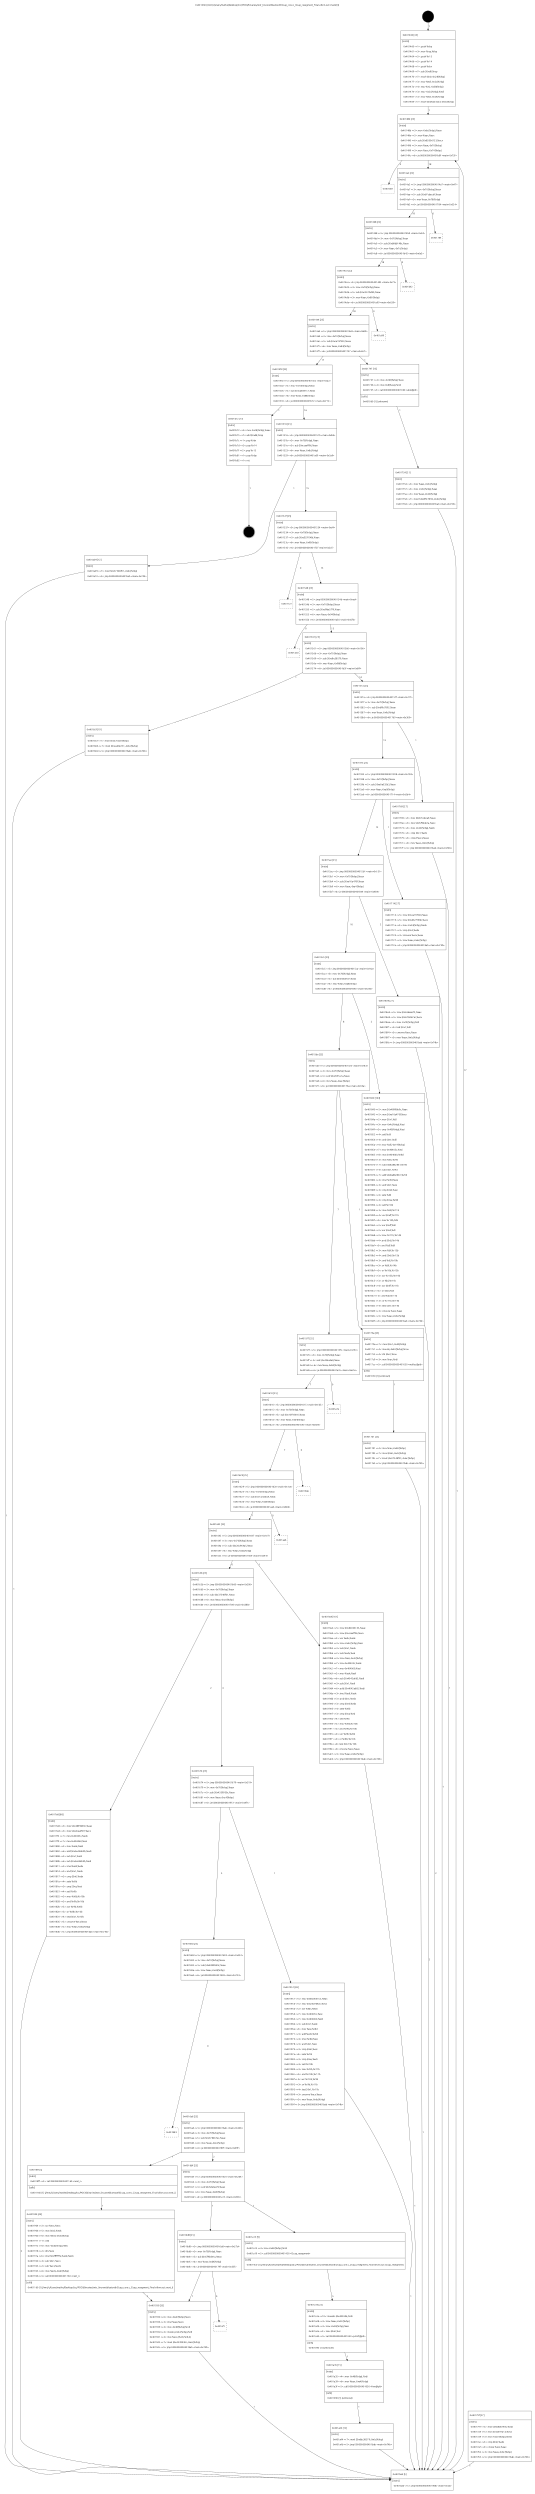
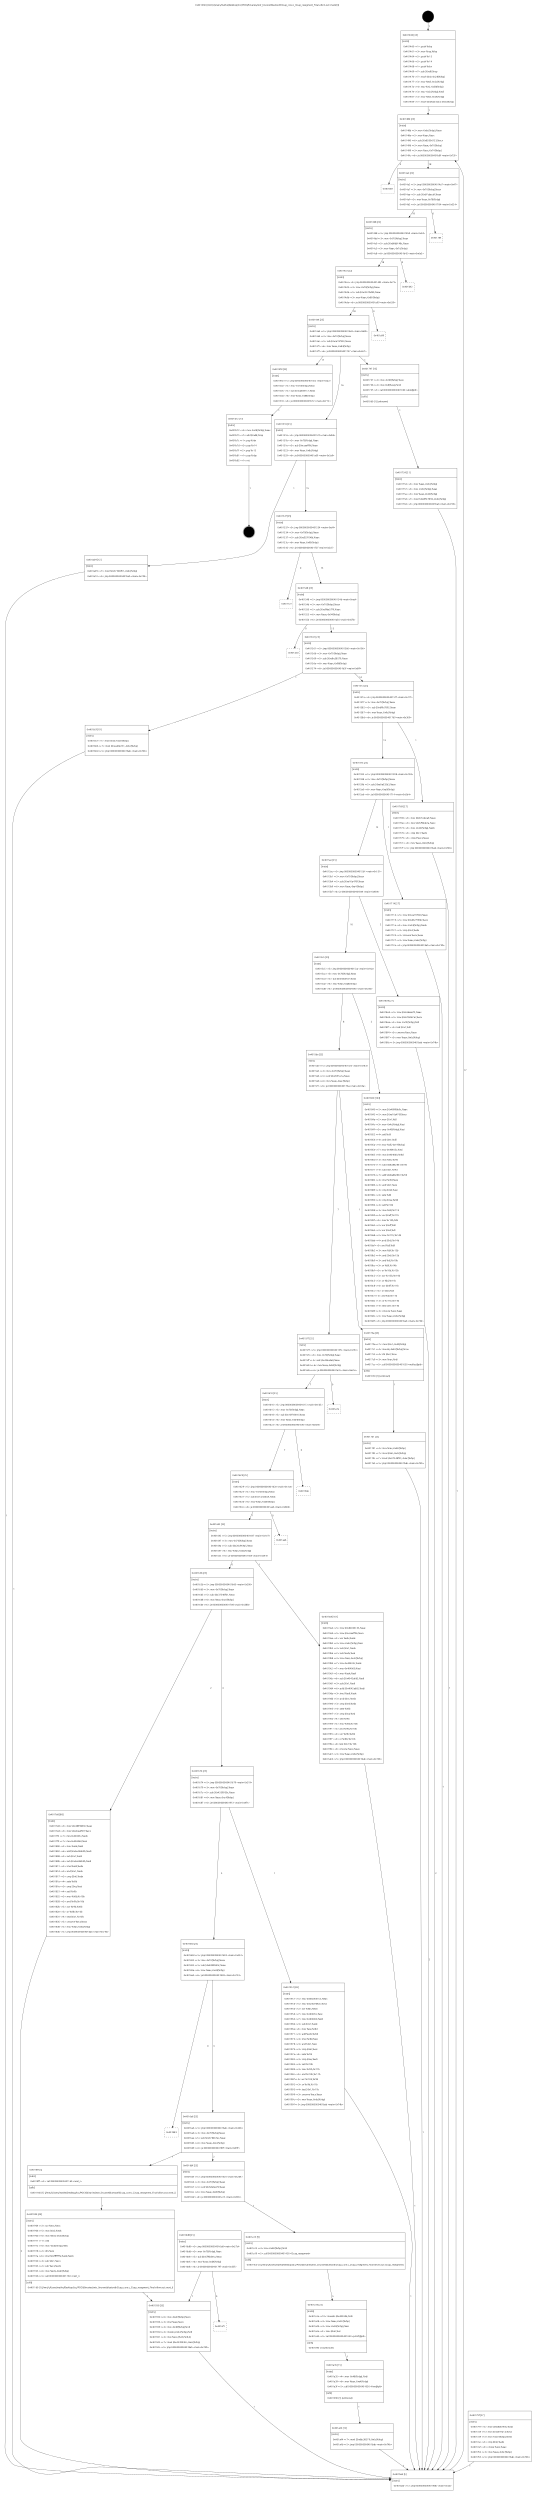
(304, 412) -> (338, 388)
none -> (213, 2045)
(211, 2215) -> none
